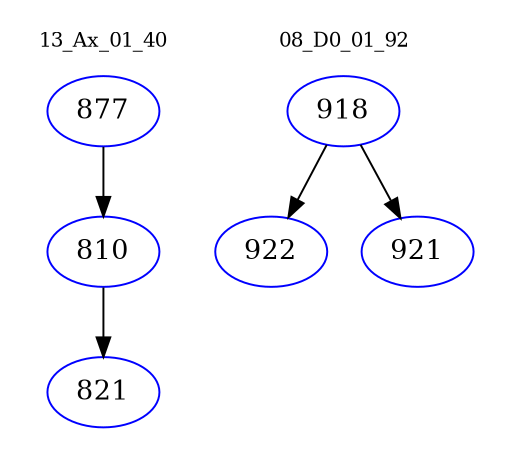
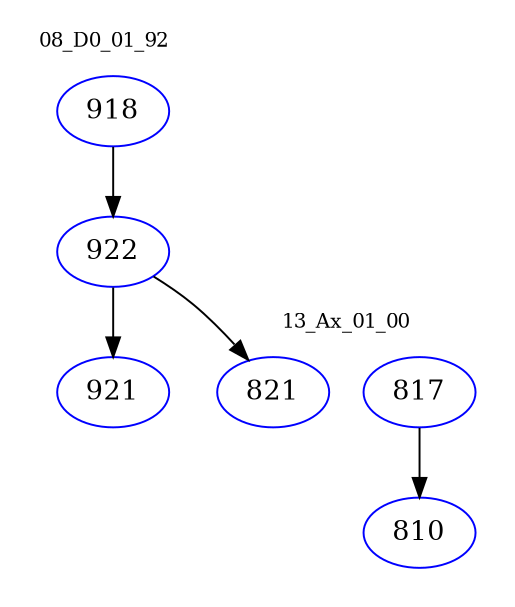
(103, 42) -> (346, 323)
(103, 111) -> (420, 392)
(376, 173) -> (113, 312)
(103, 312) -> (214, 324)
